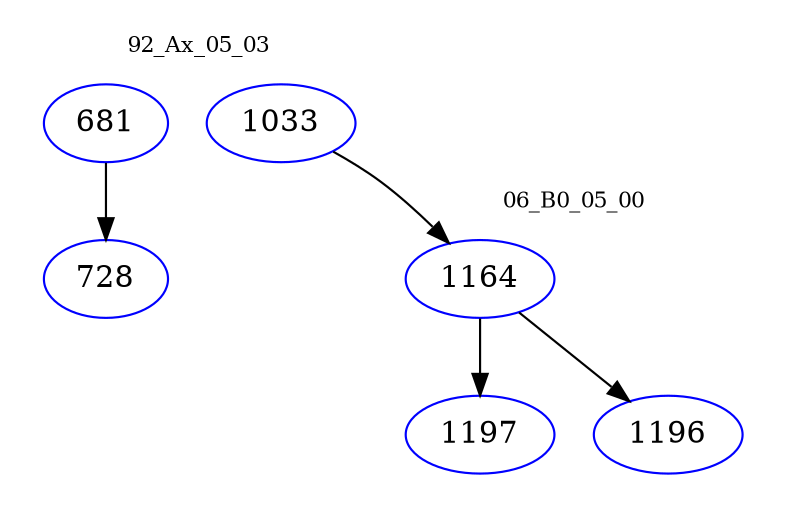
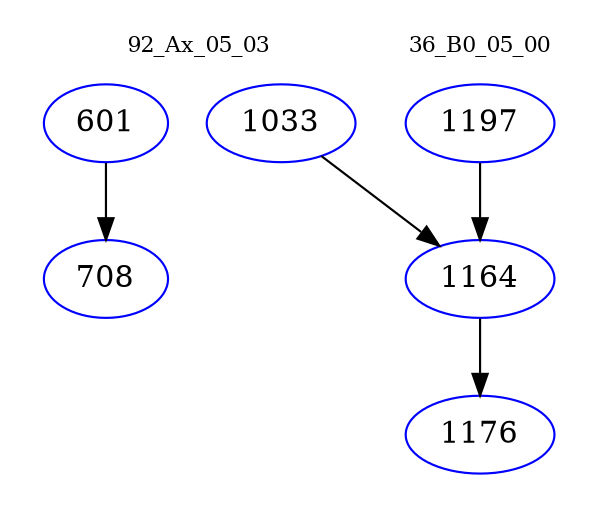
(106, 123) -> (106, 123)
(574, 202) -> (480, 46)
(106, 279) -> (106, 279)
(480, 346) -> (480, 191)
(668, 435) -> (480, 435)
